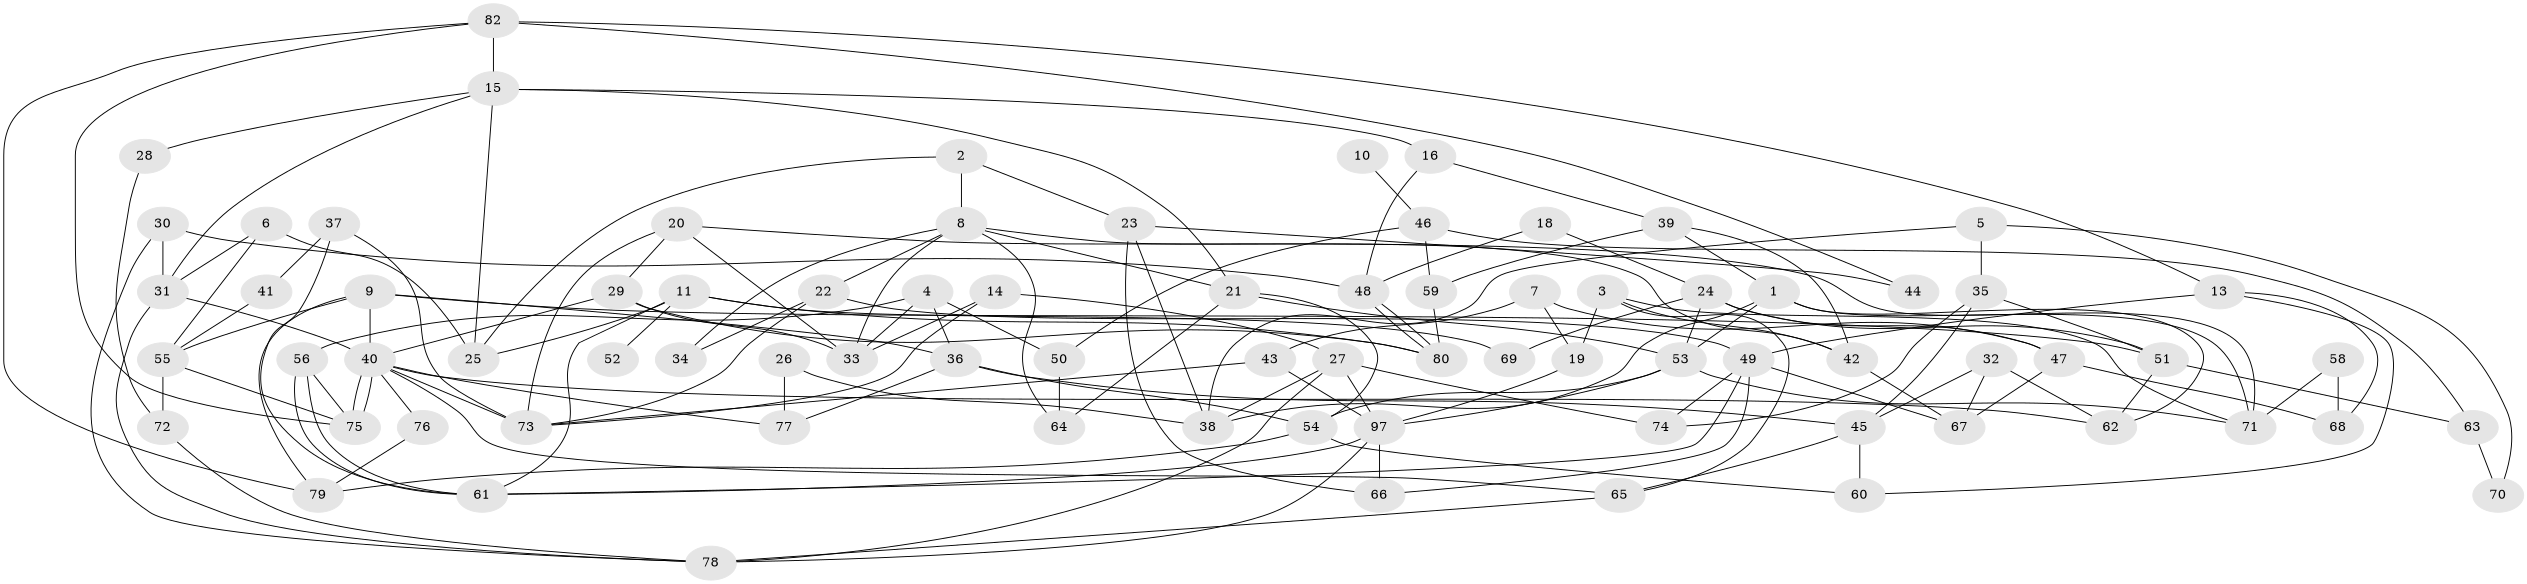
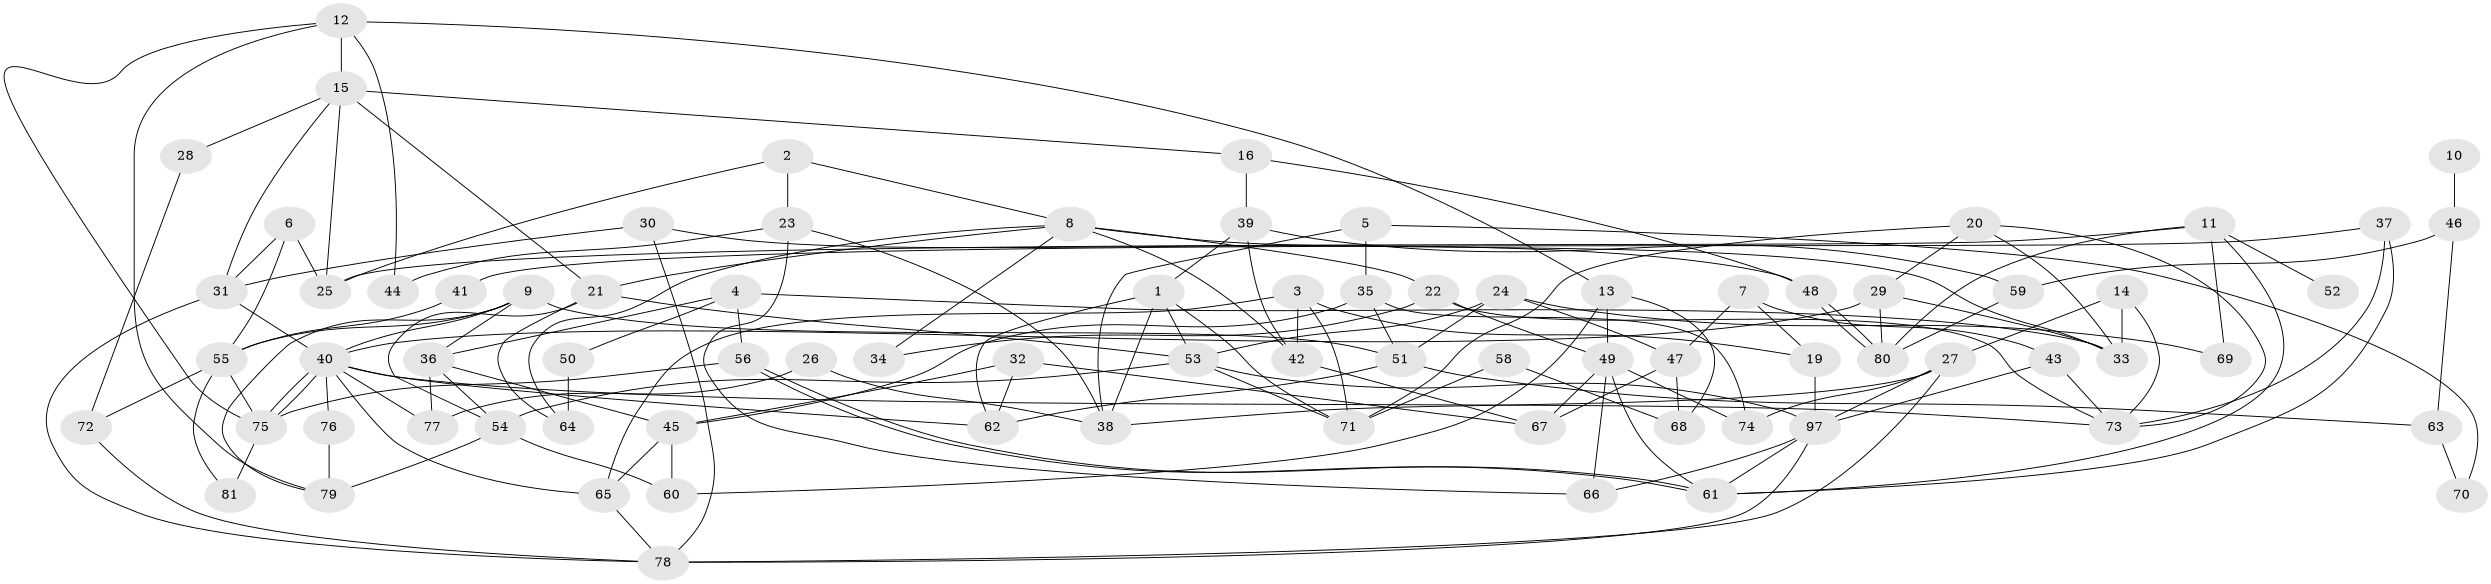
(493, 21) -> (341, 21)
(1545, 224) -> none
(1229, 265) -> none
none -> (230, 495)
